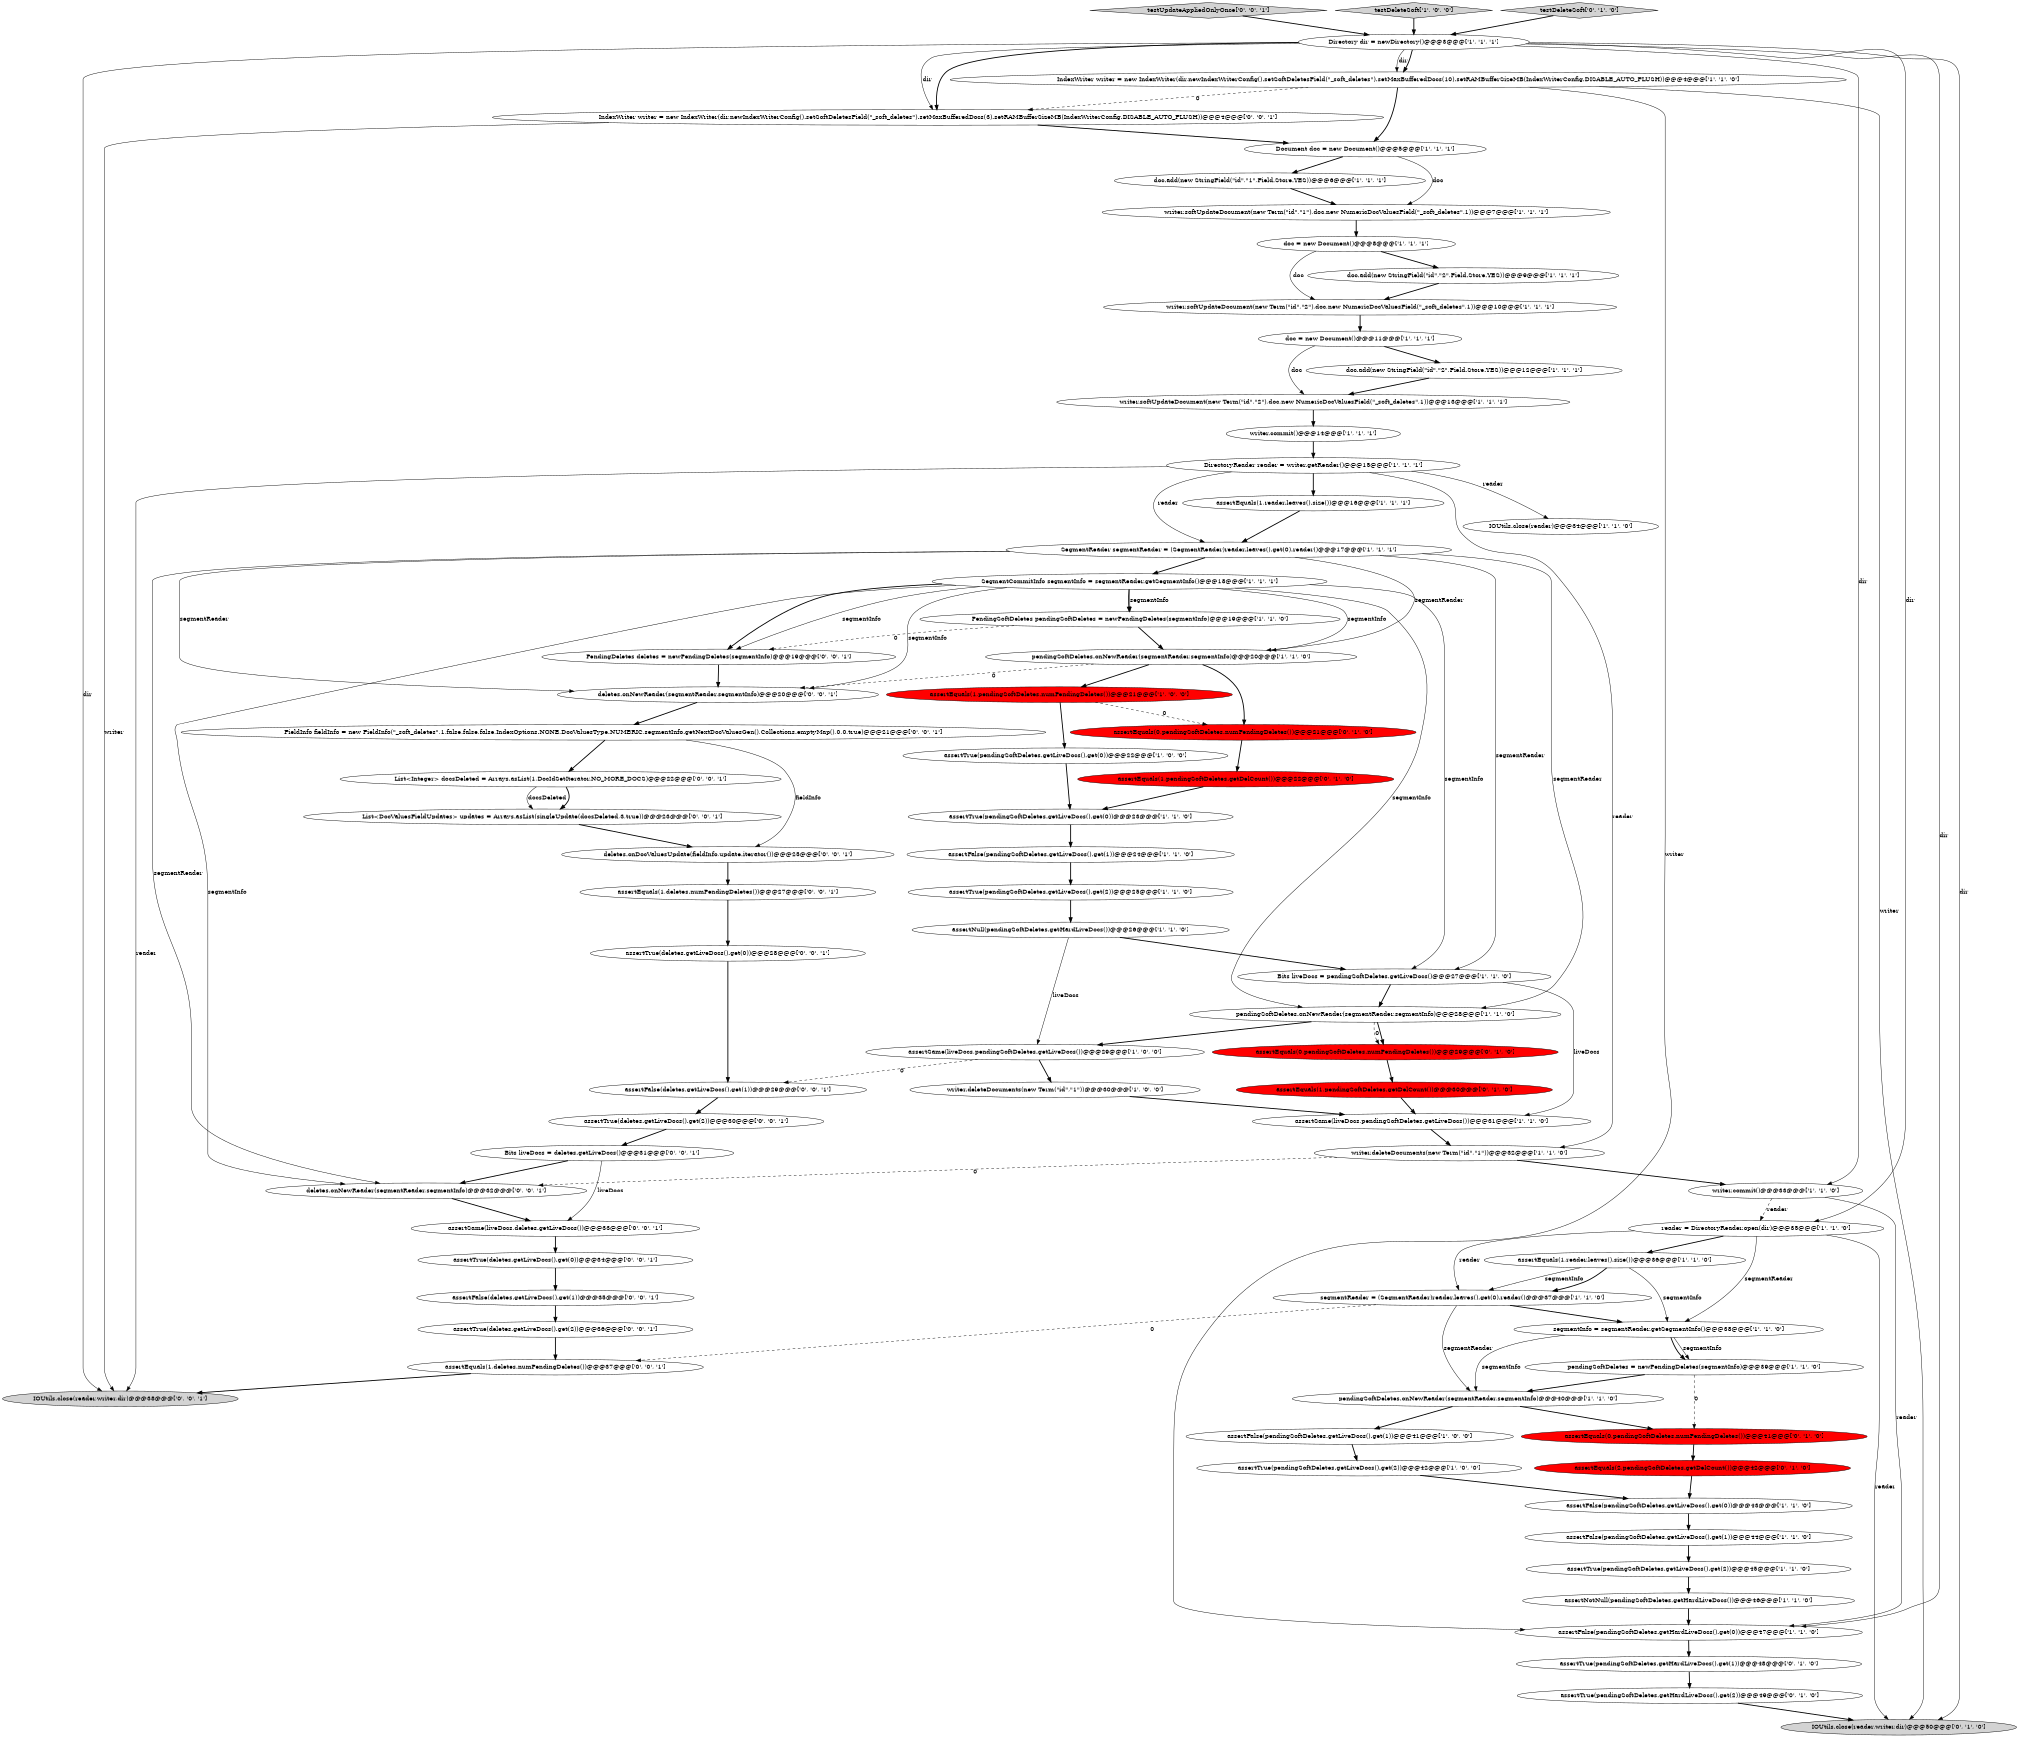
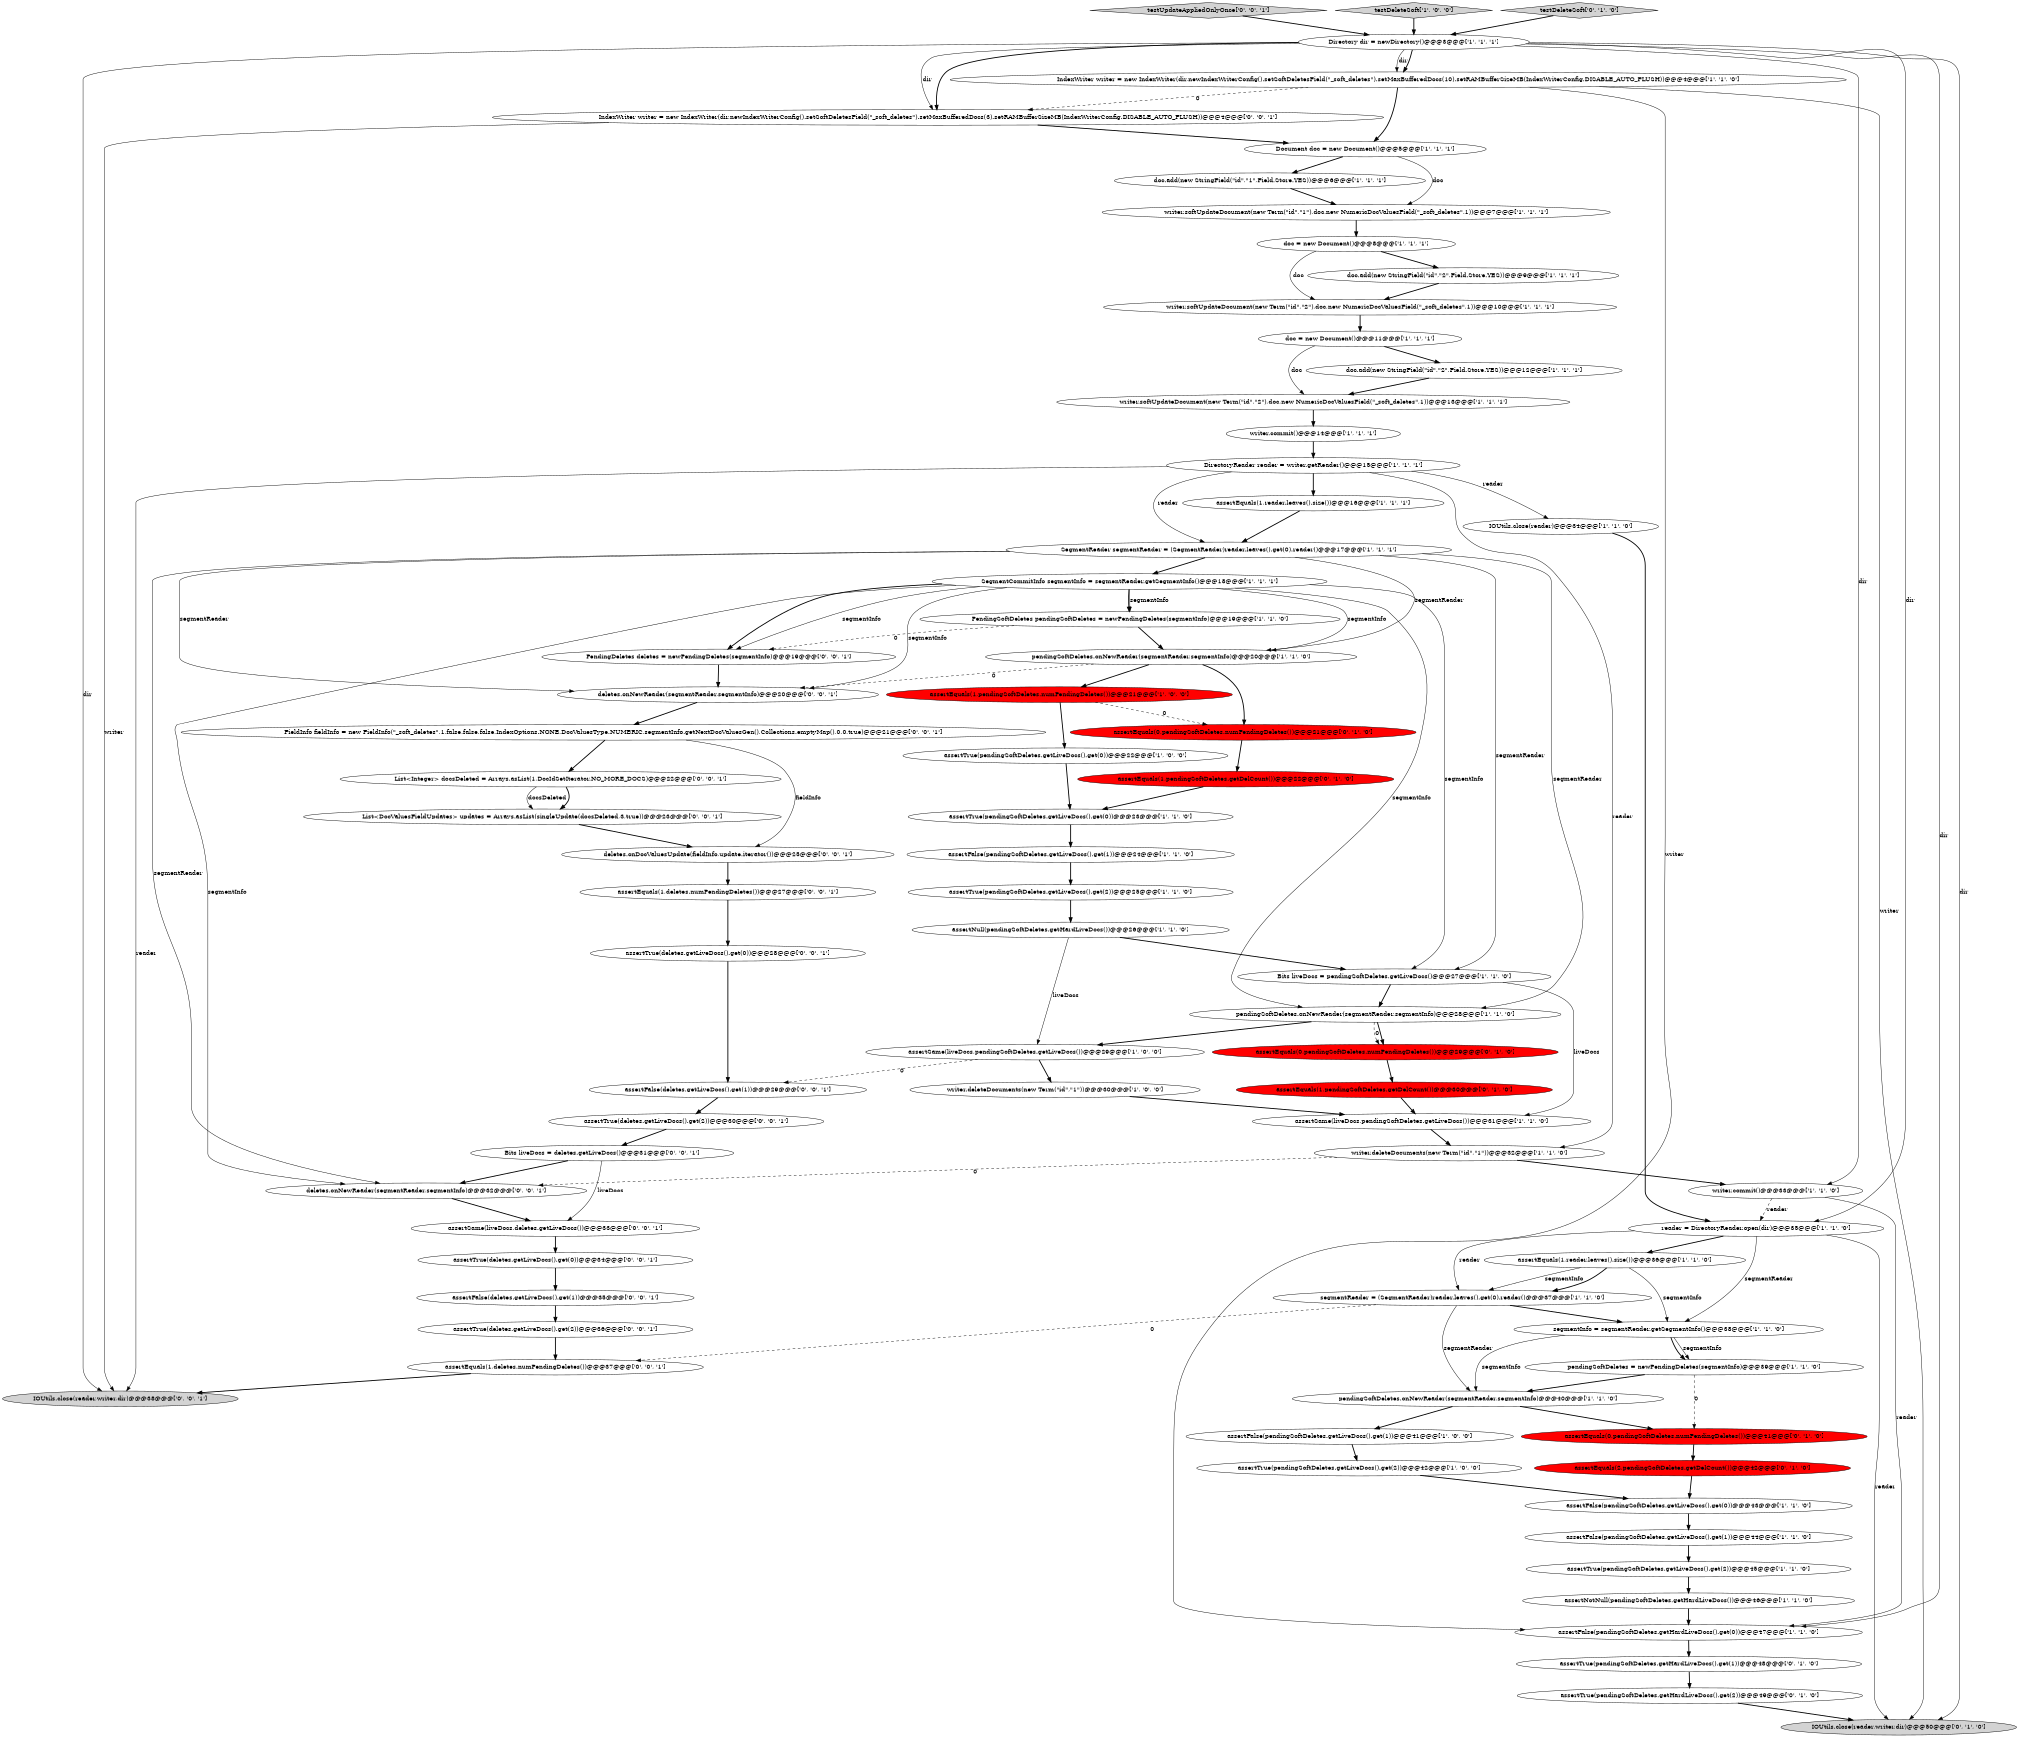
none -> (1645, 889)
